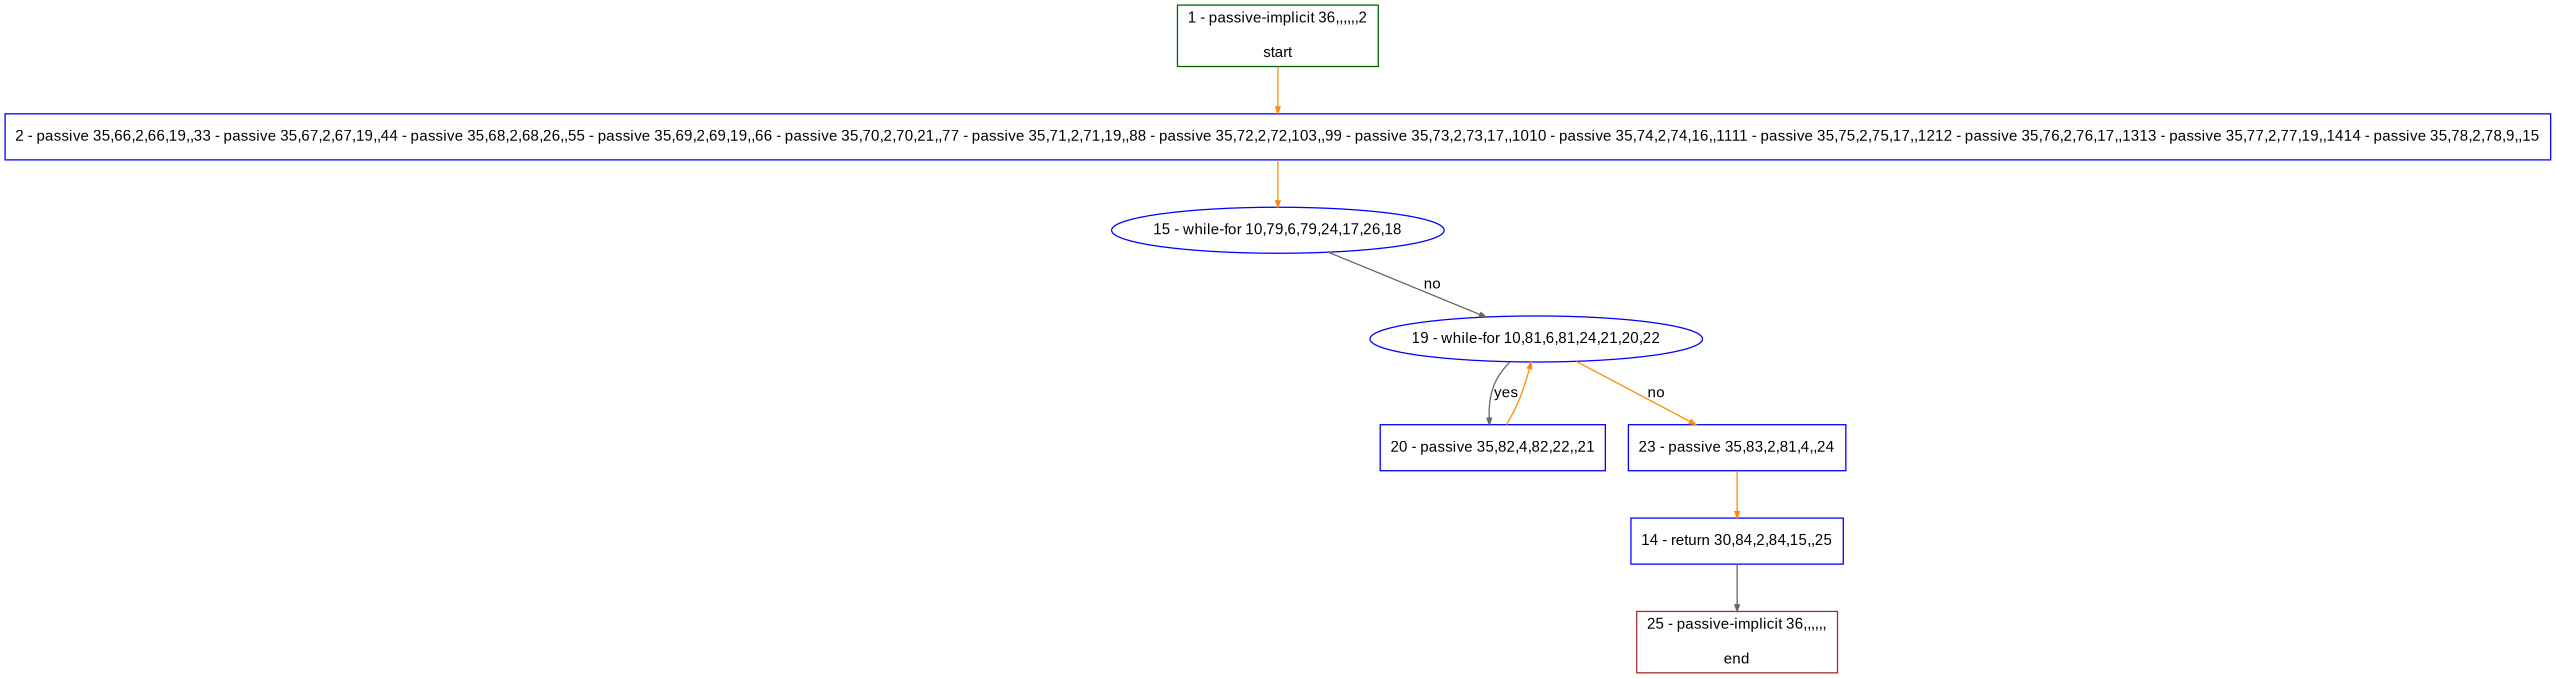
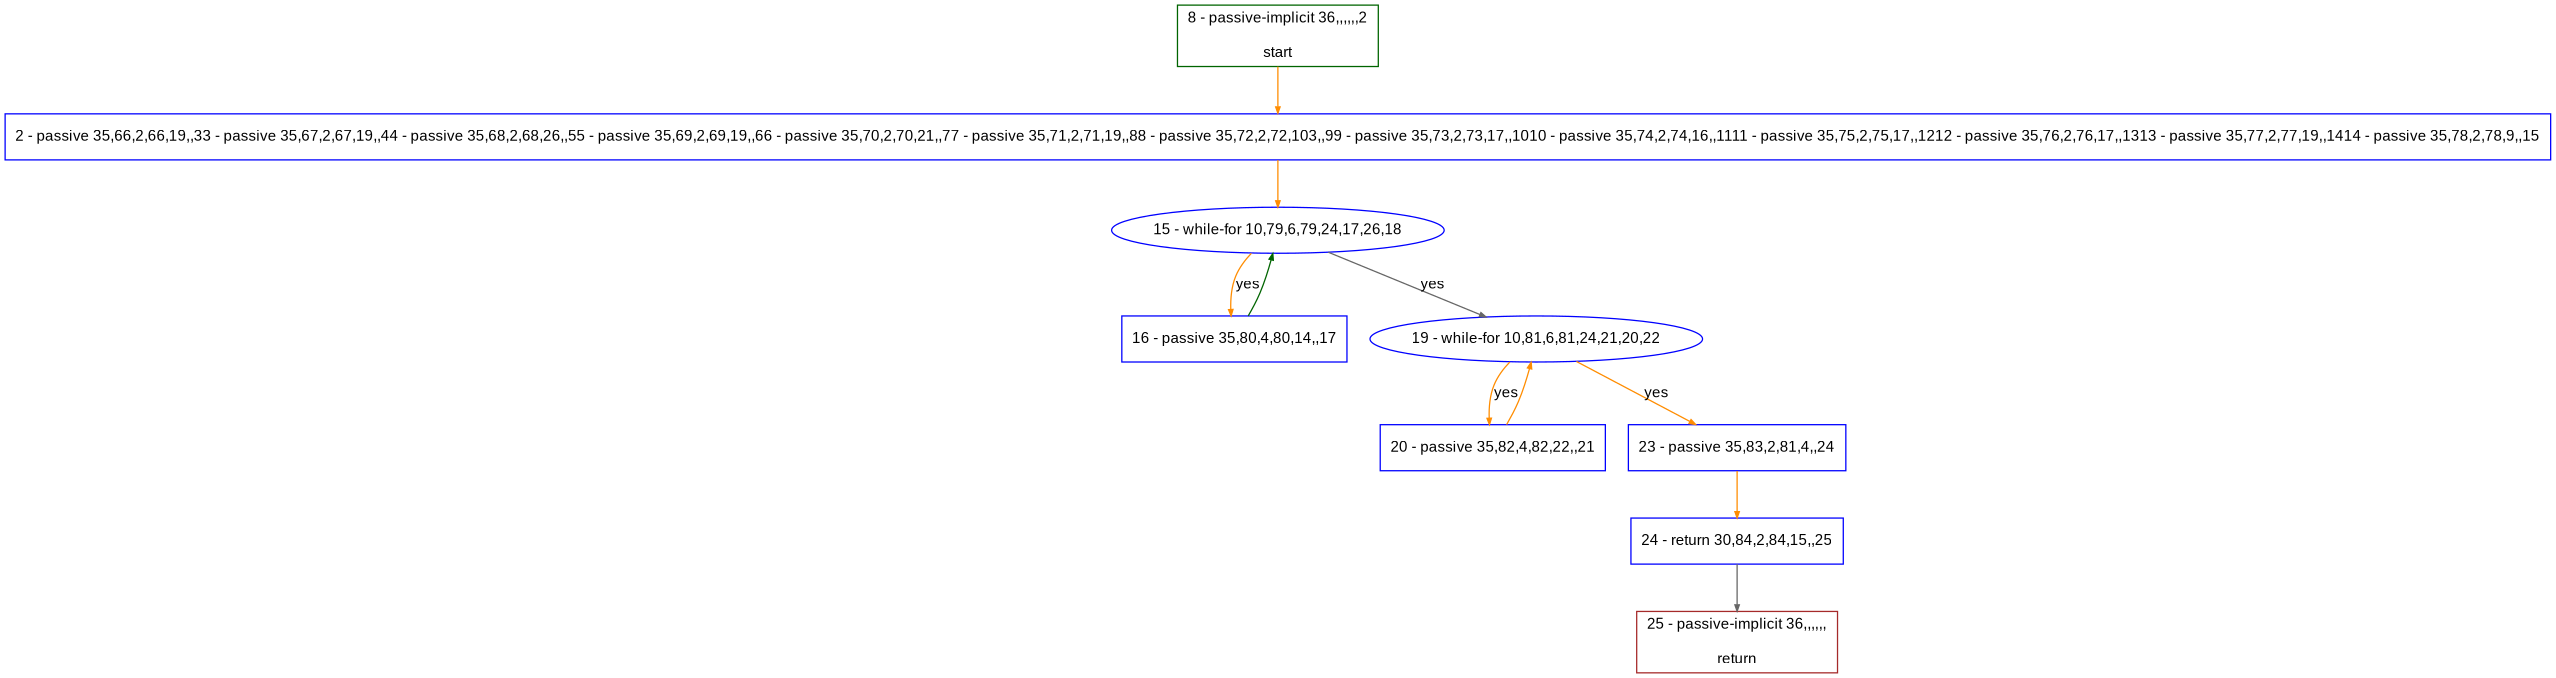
(1278, 36) -> (1278, 36)
(1433, 285) -> (1433, 285)
none -> (1234, 339)
(1493, 388) -> (1493, 388)
(1657, 393) -> (1657, 393)
(1737, 541) -> (1737, 541)
(1737, 642) -> (1737, 642)
